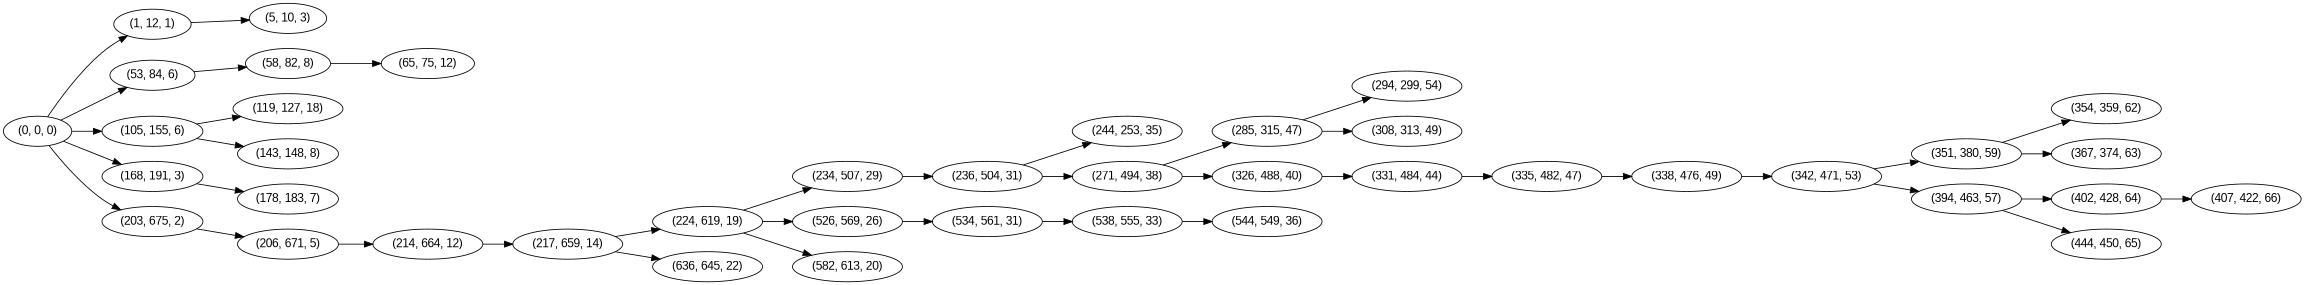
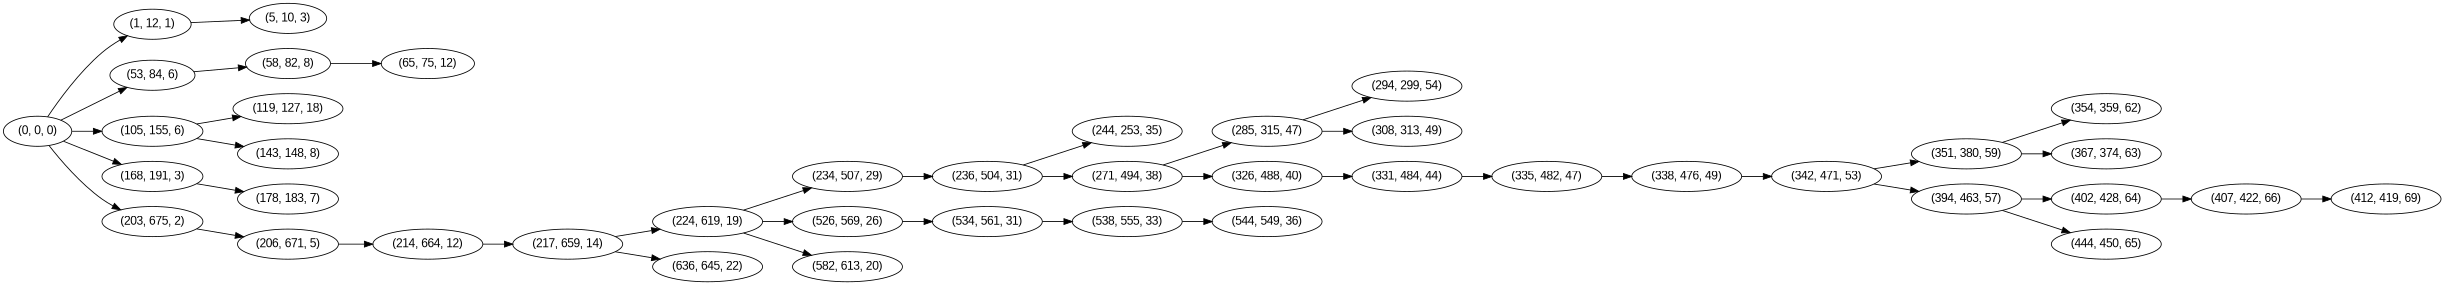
none -> (2386, 199)
